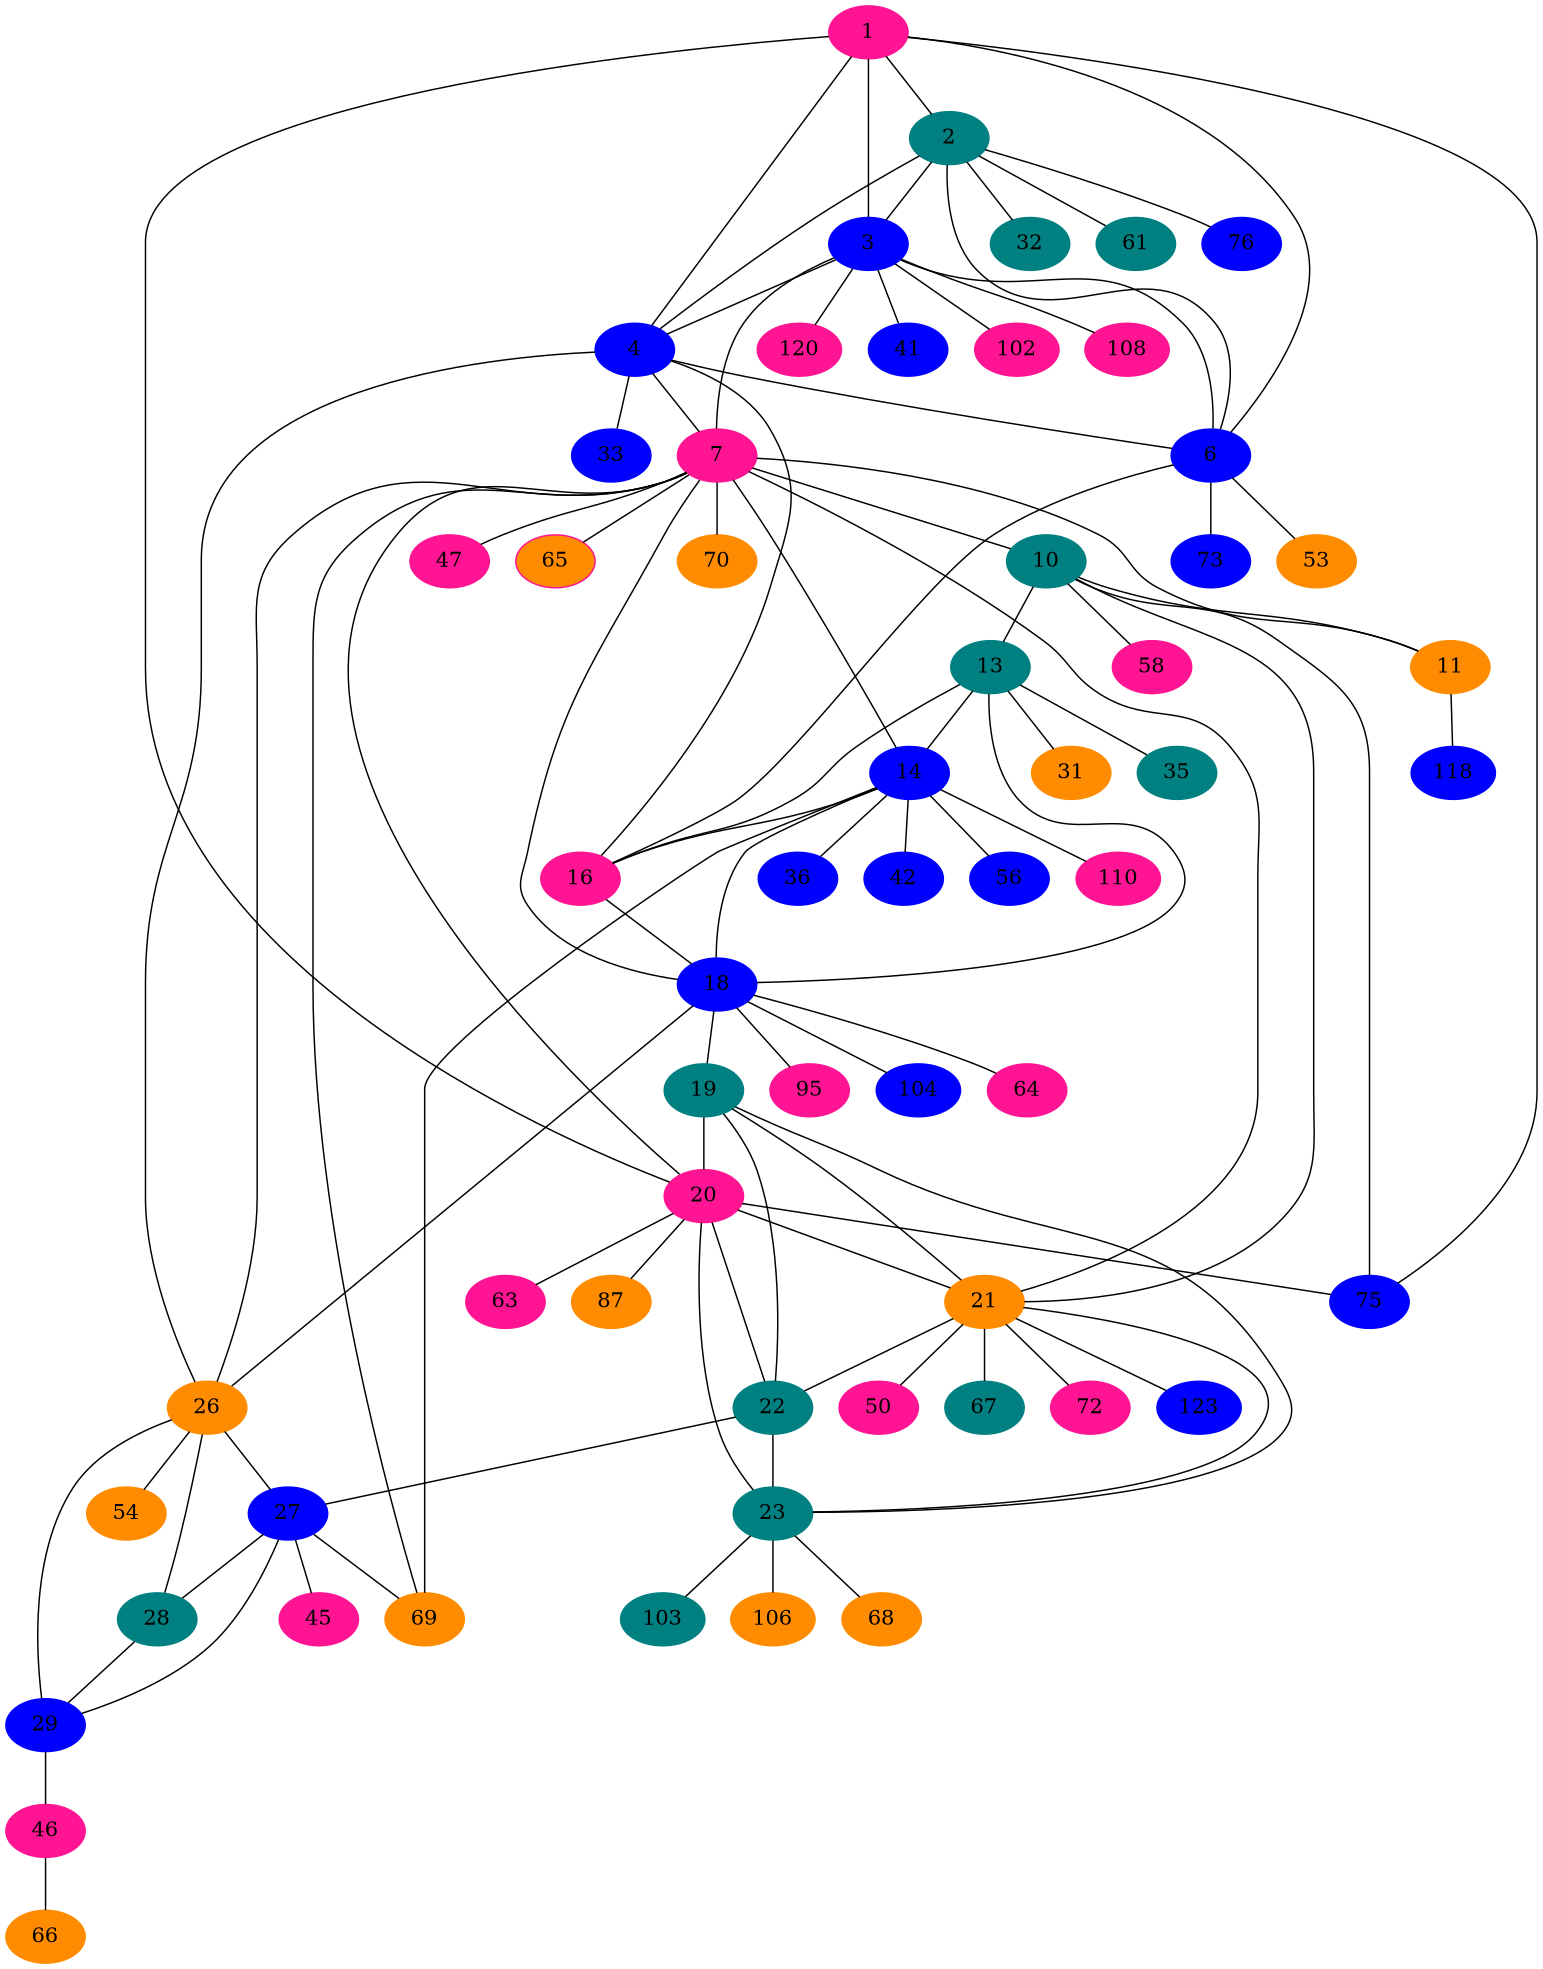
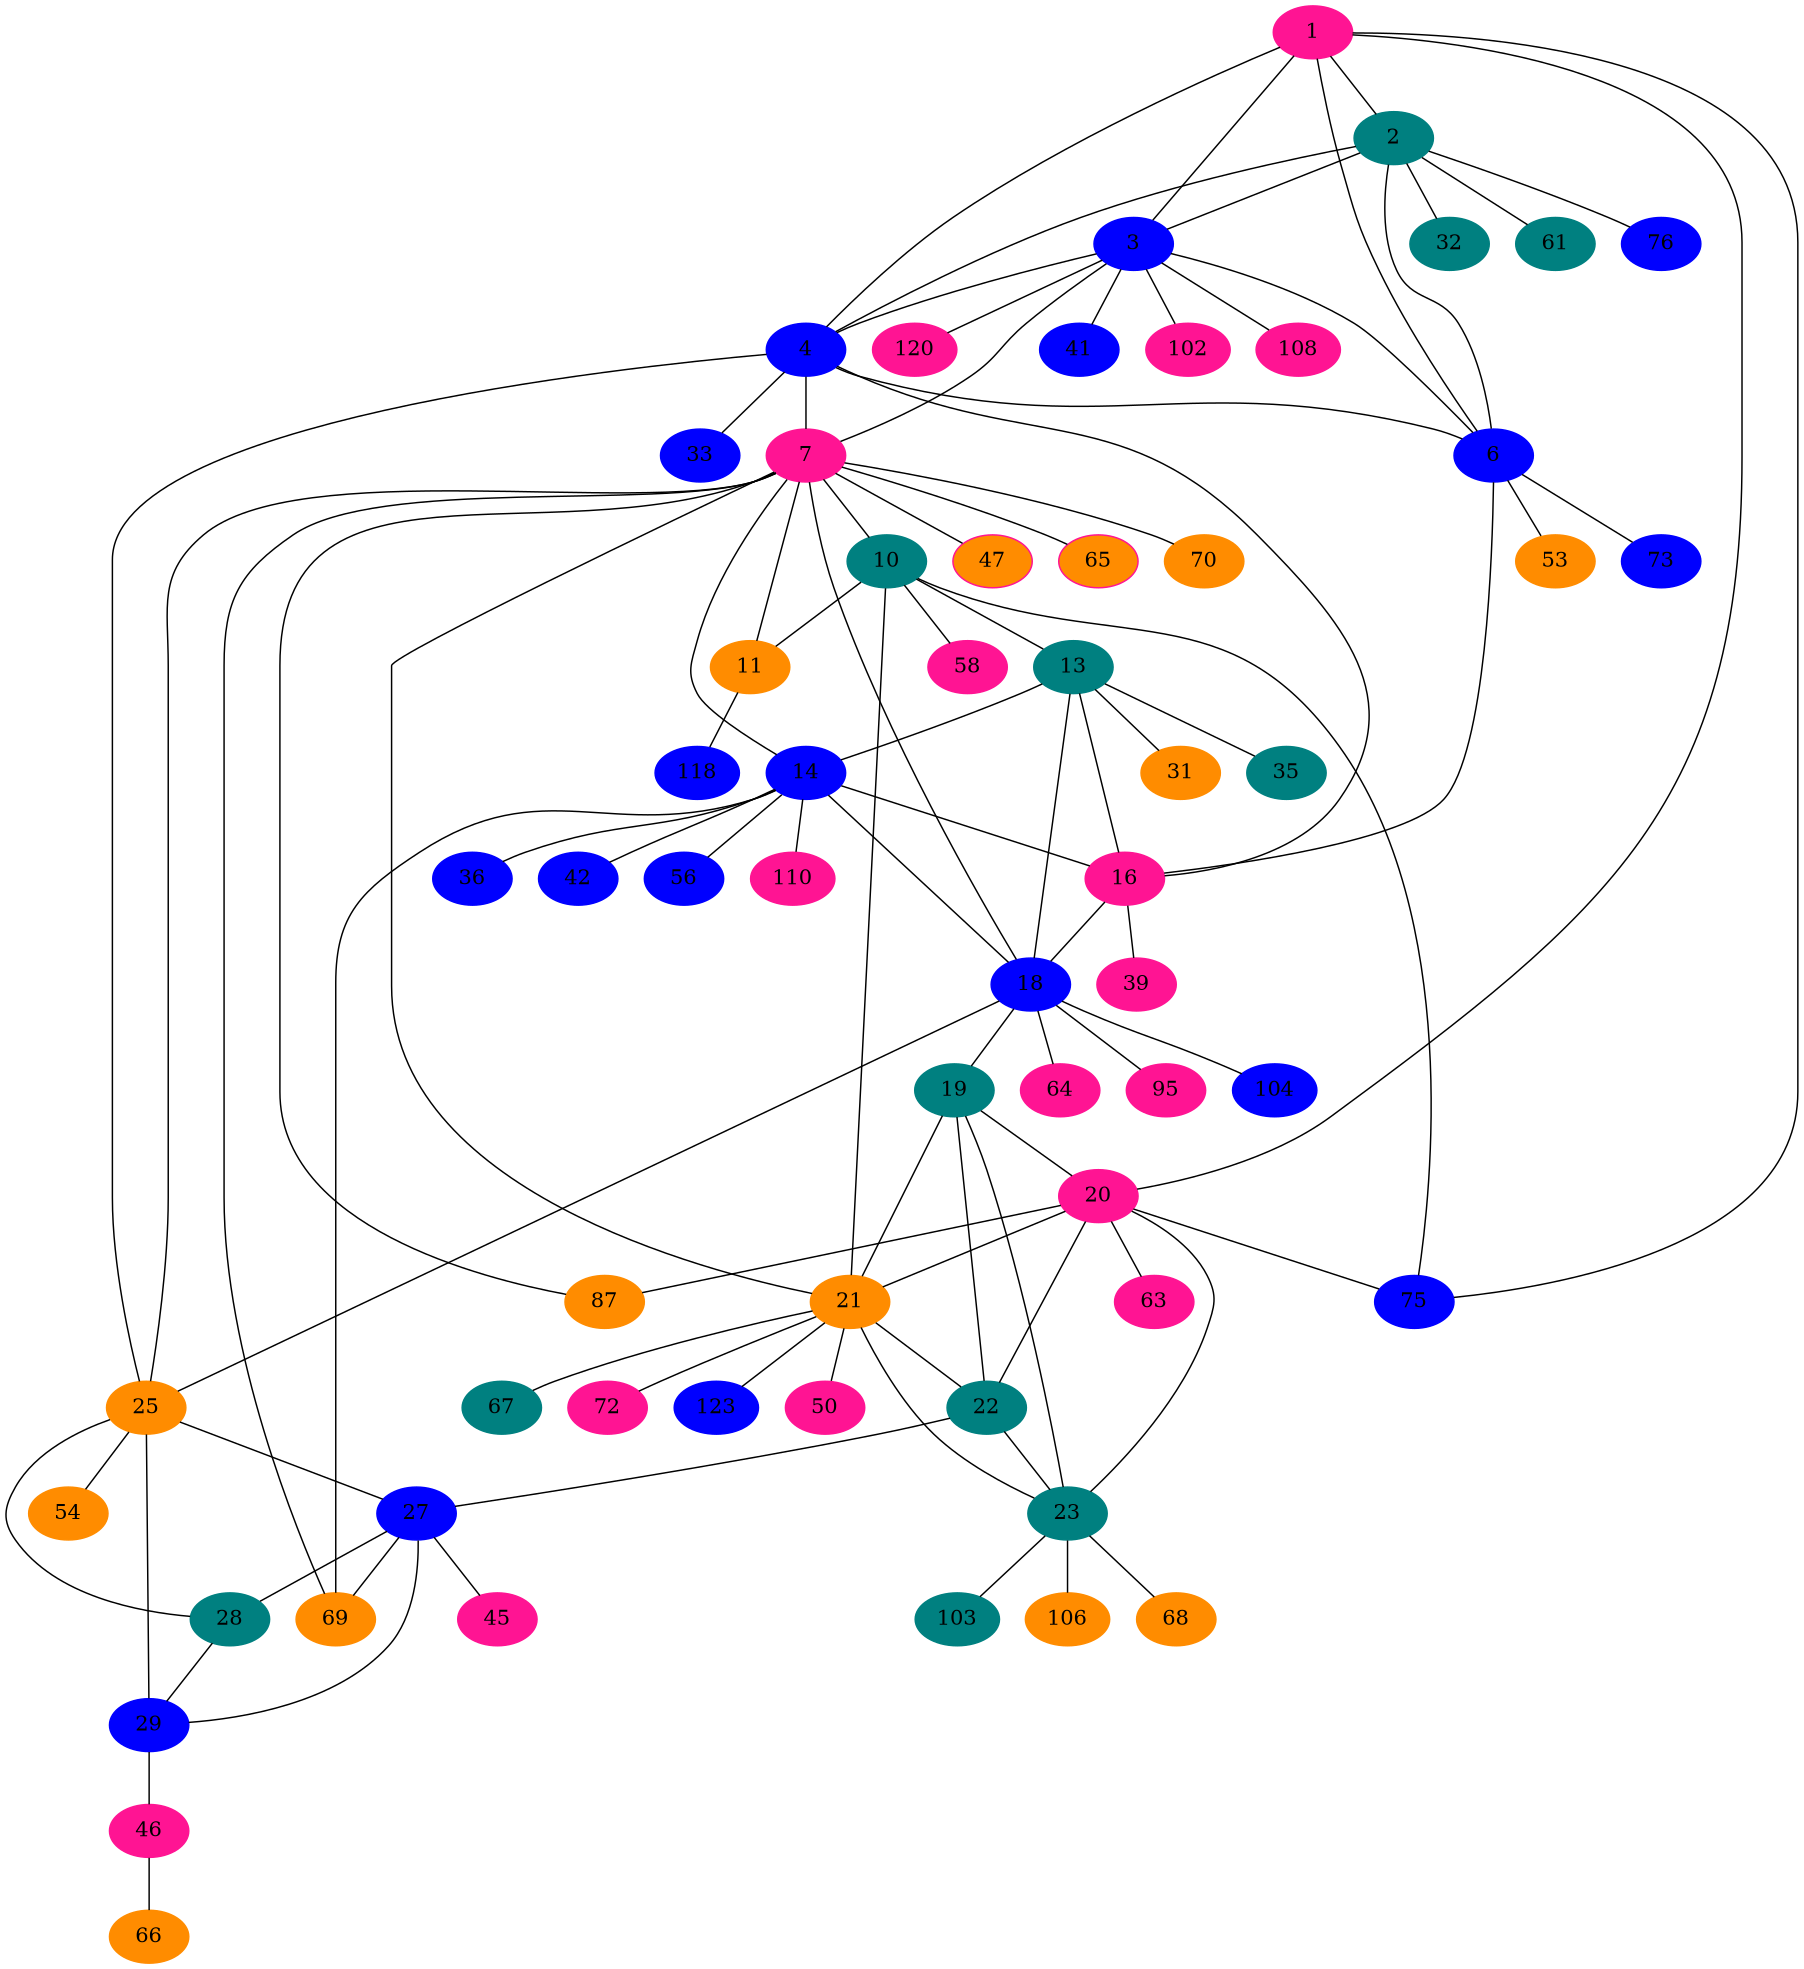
(450, 561) -> (993, 561)
(363, 751) -> (280, 773)
none -> (1137, 985)
(207, 1408) -> (146, 1408)
